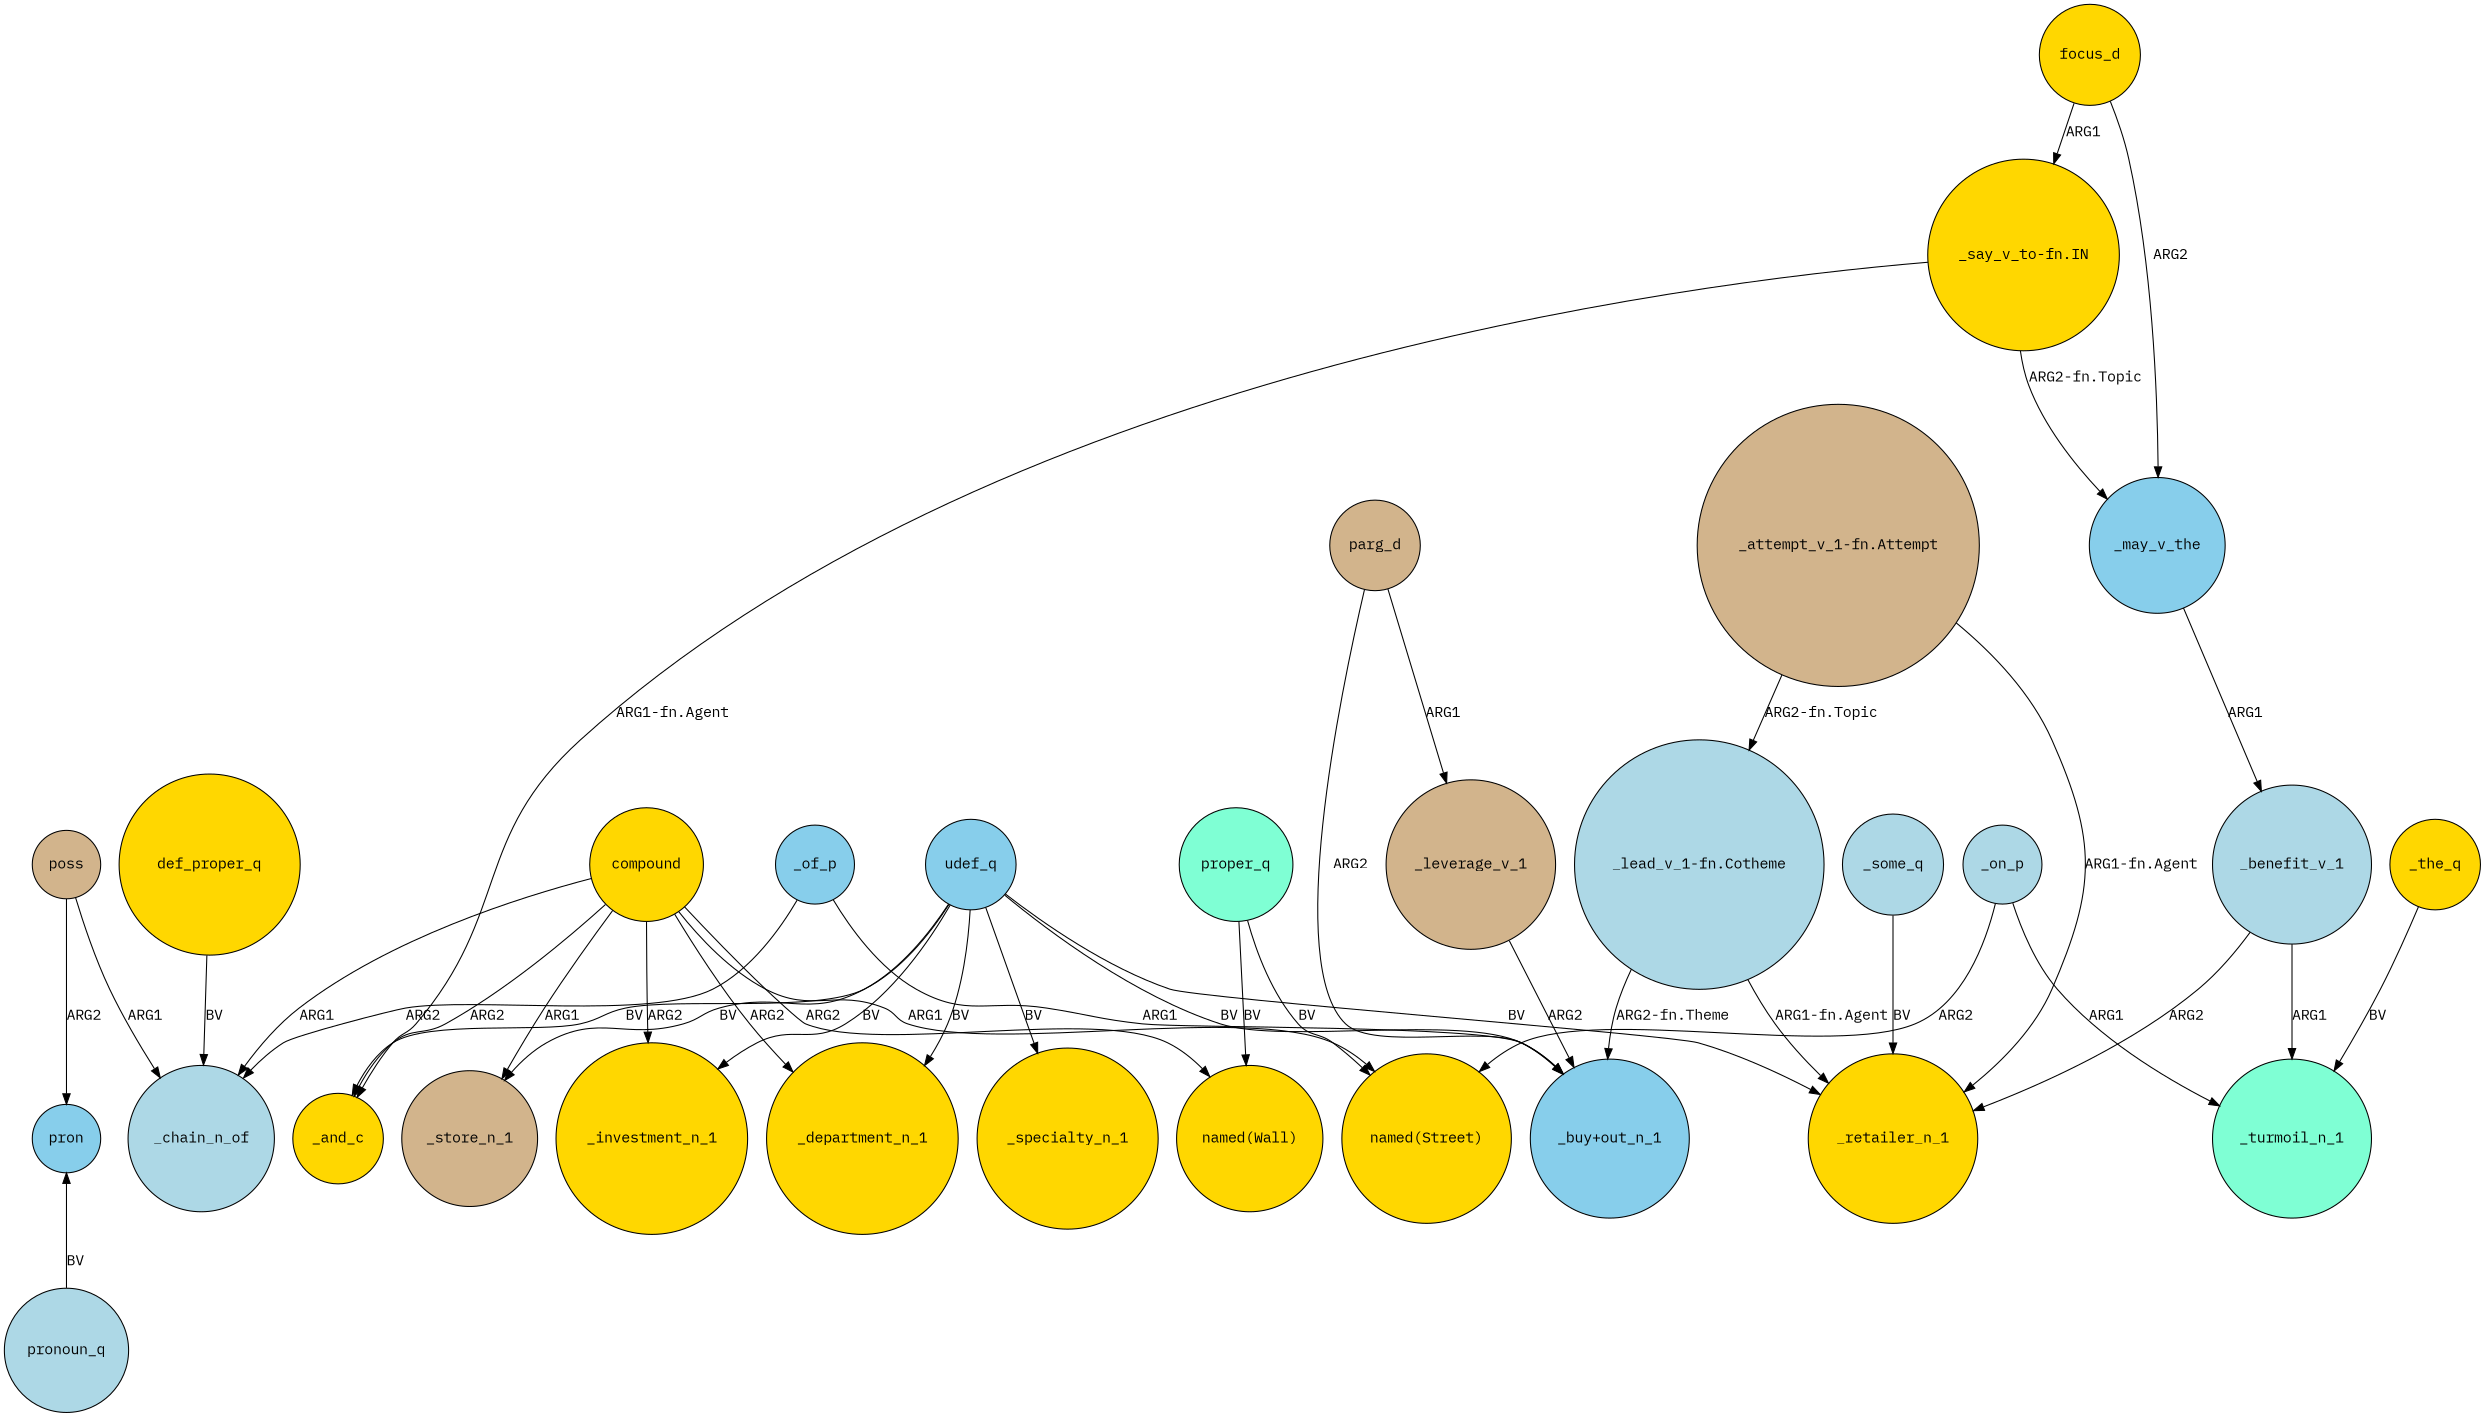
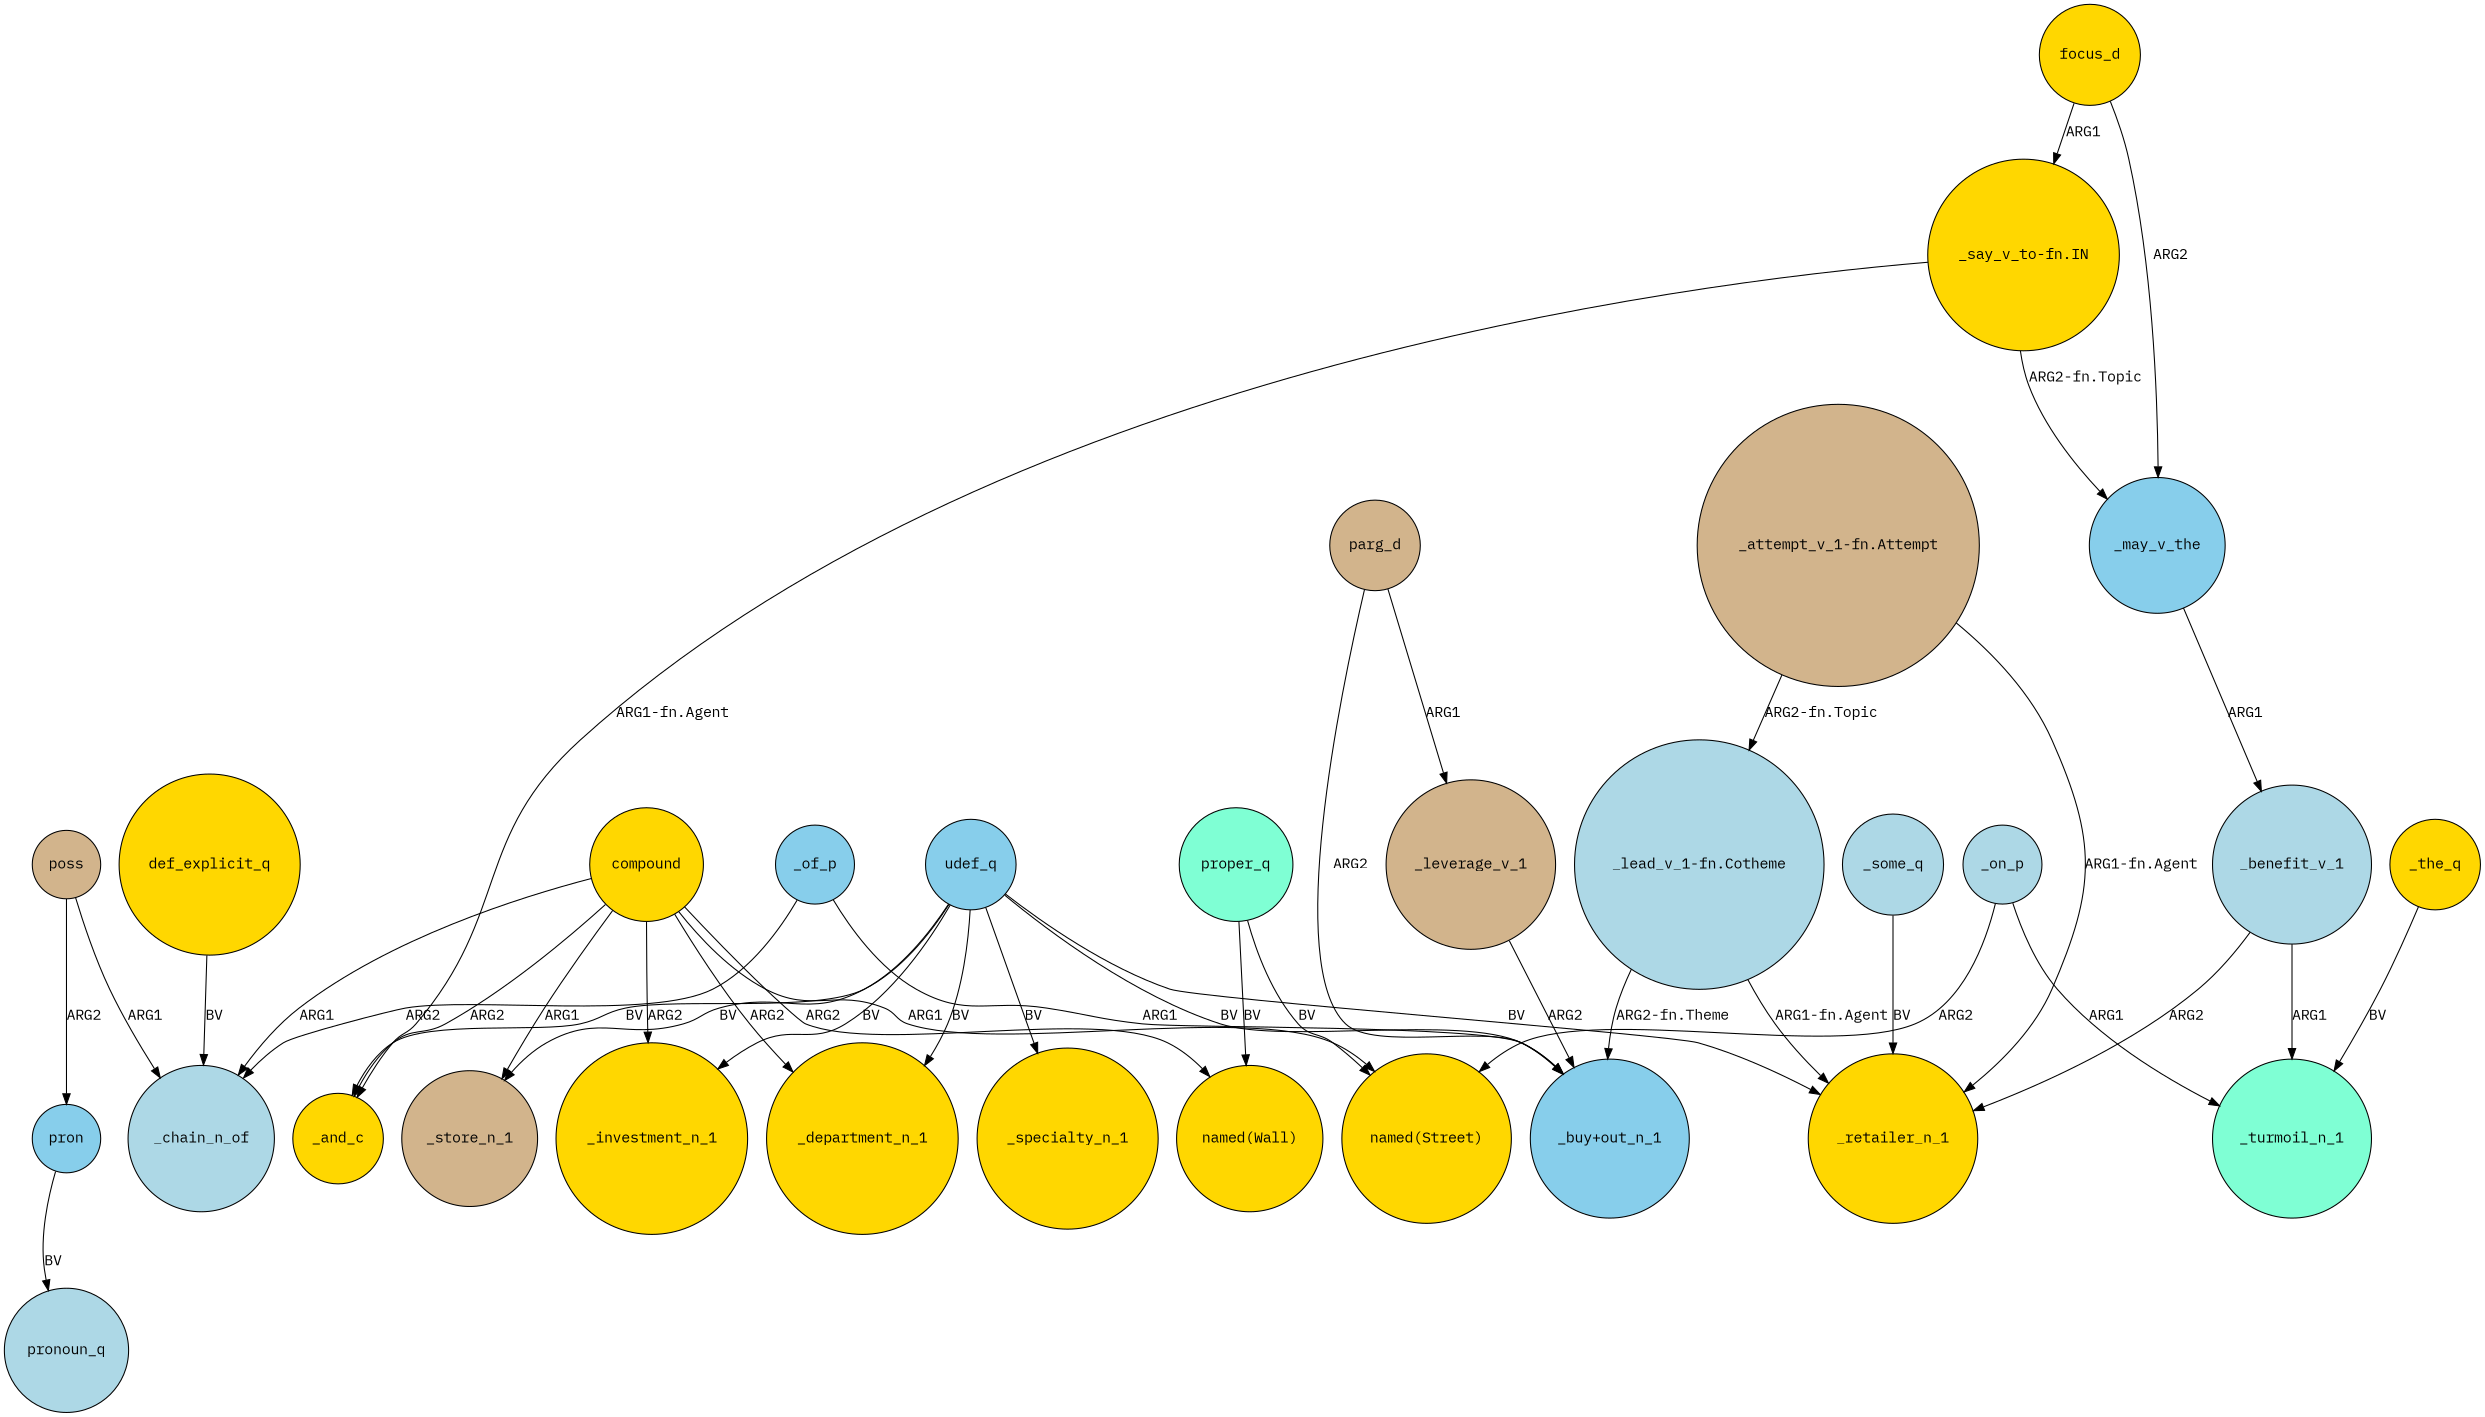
(210, 865) -> (210, 865)
(66, 1236) -> (45, 1225)
